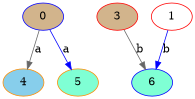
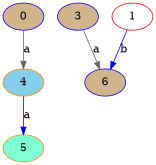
(117, 17) -> (78, 17)
(59, 46) -> (23, 112)
(140, 50) -> (97, 50)
(152, 83) -> (105, 83)
